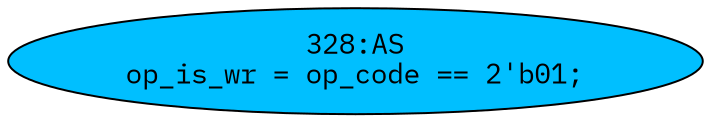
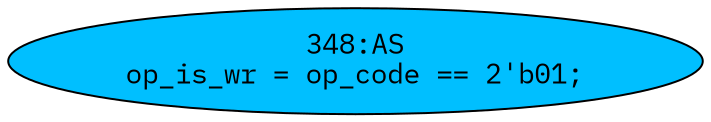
(355, 61) -> (355, 61)
